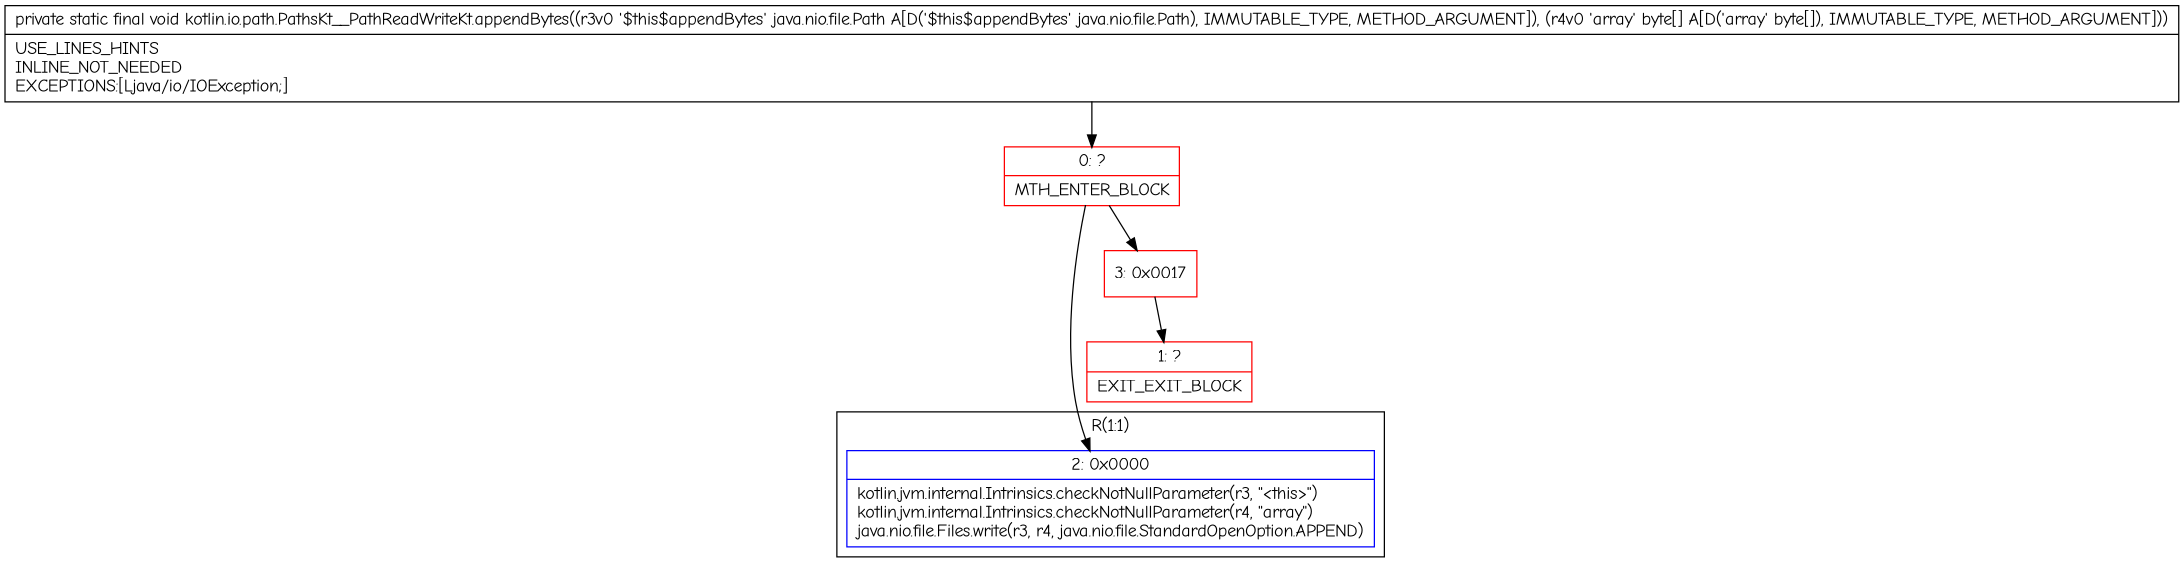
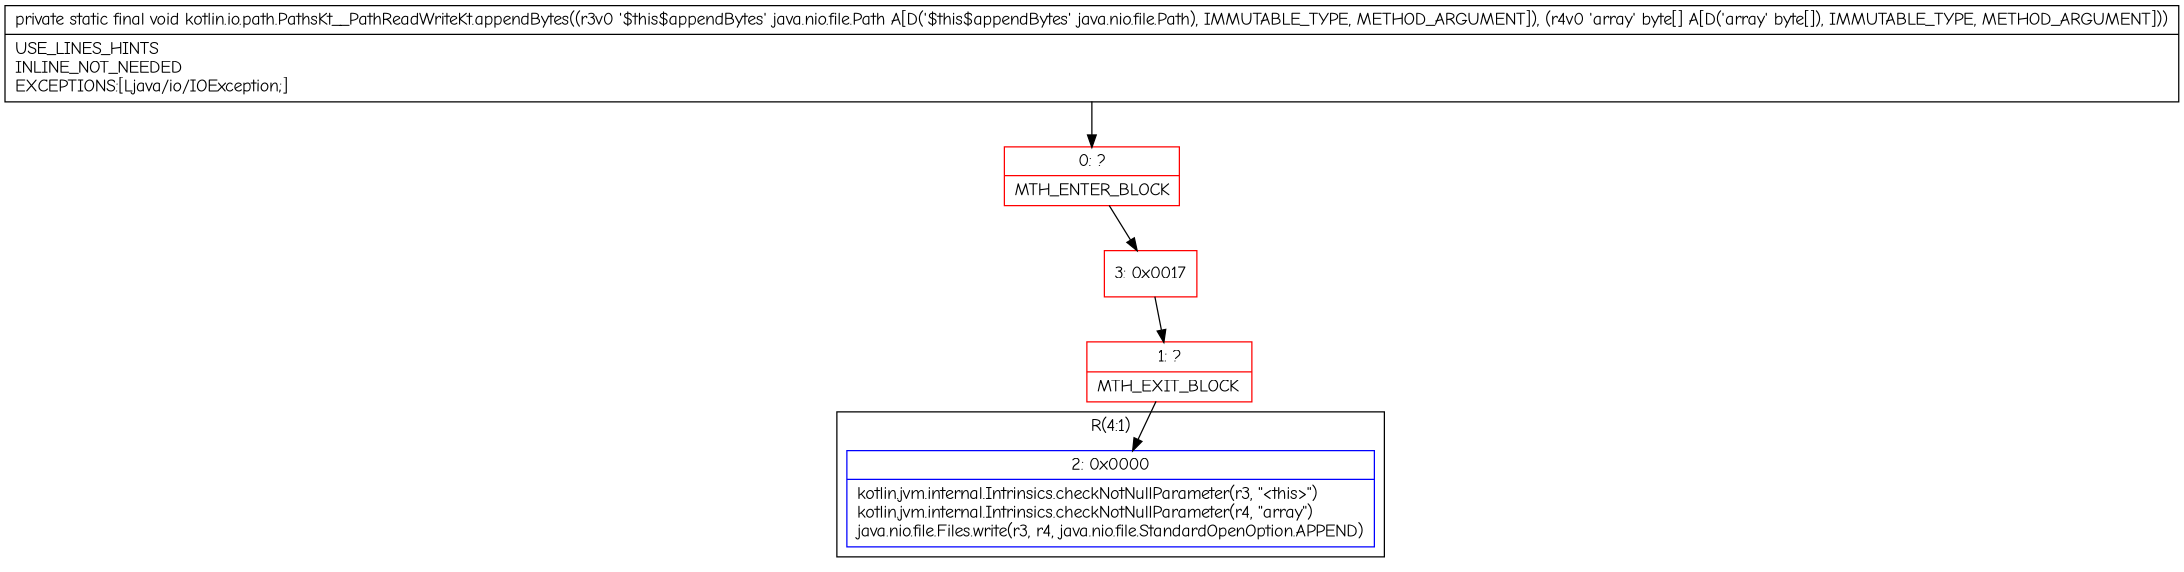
(1071, 322) -> (1147, 420)
(1169, 386) -> (1168, 386)
(1111, 426) -> (1111, 426)
